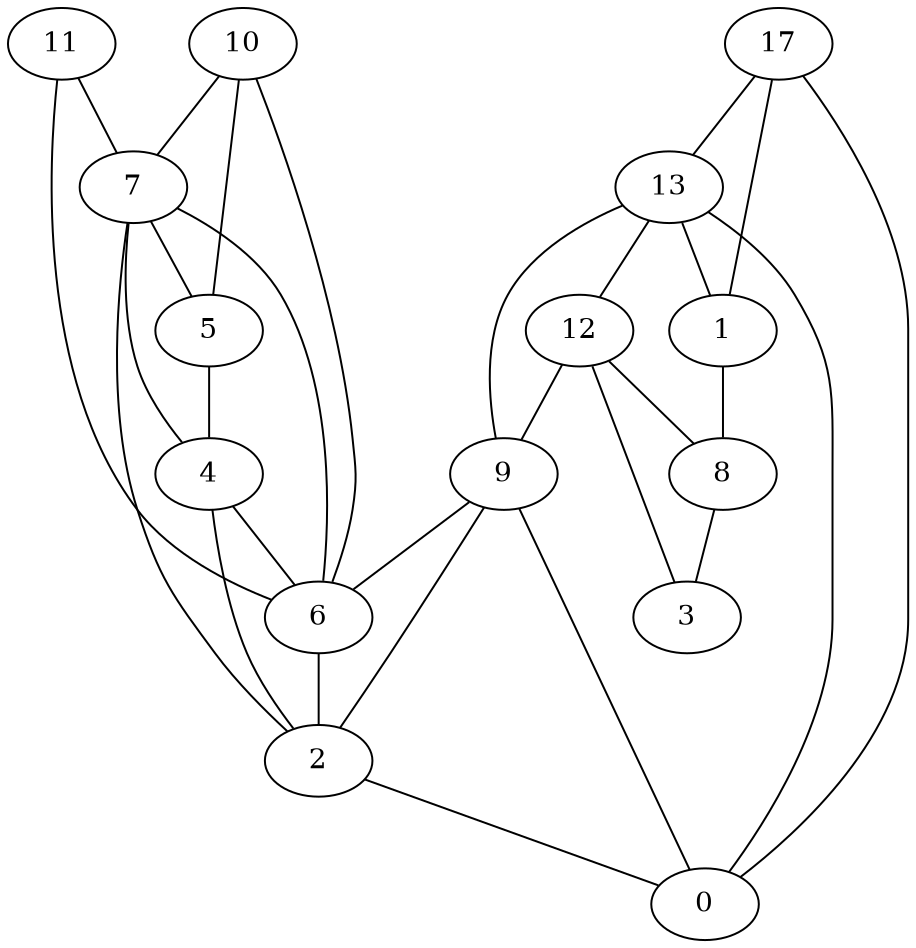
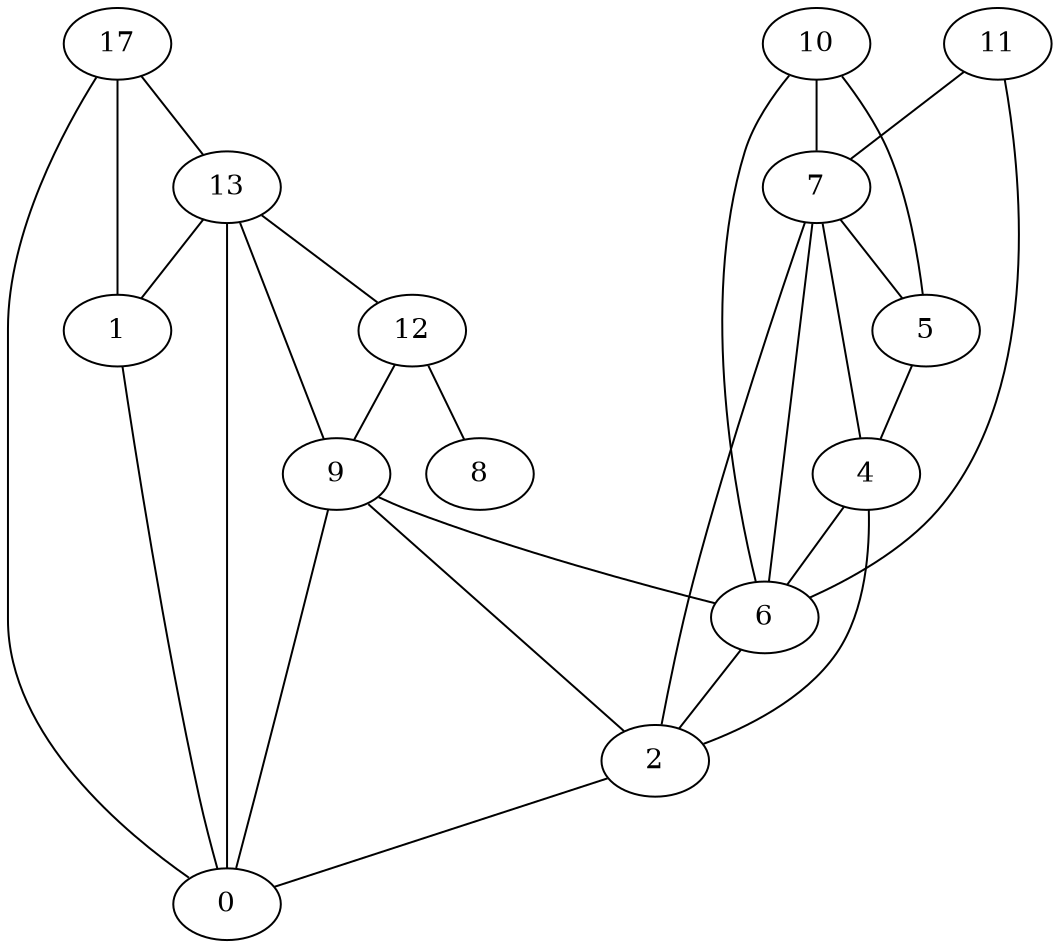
(723, 402) -> (164, 619)
(687, 617) -> none
